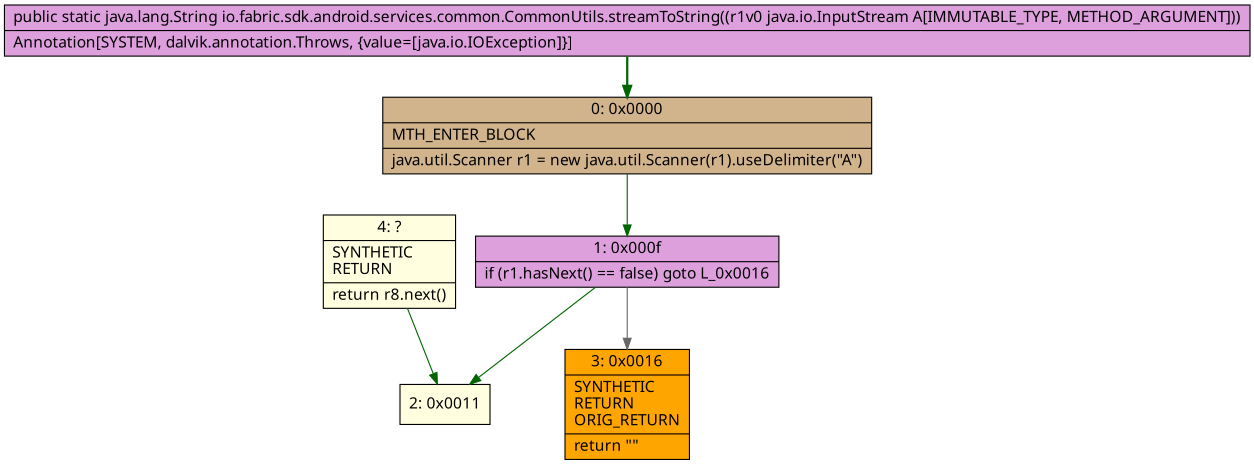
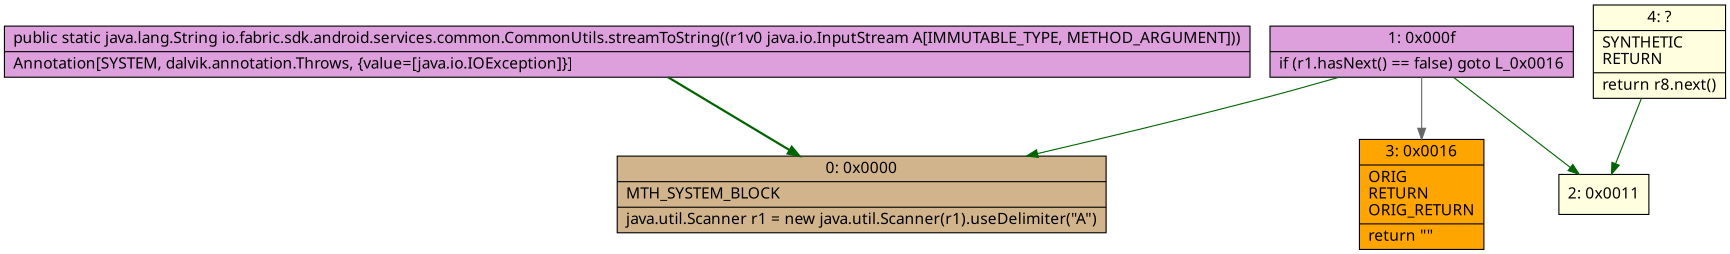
(464, 135) -> (703, 194)
(627, 199) -> (1189, 117)
(614, 387) -> (1388, 177)
